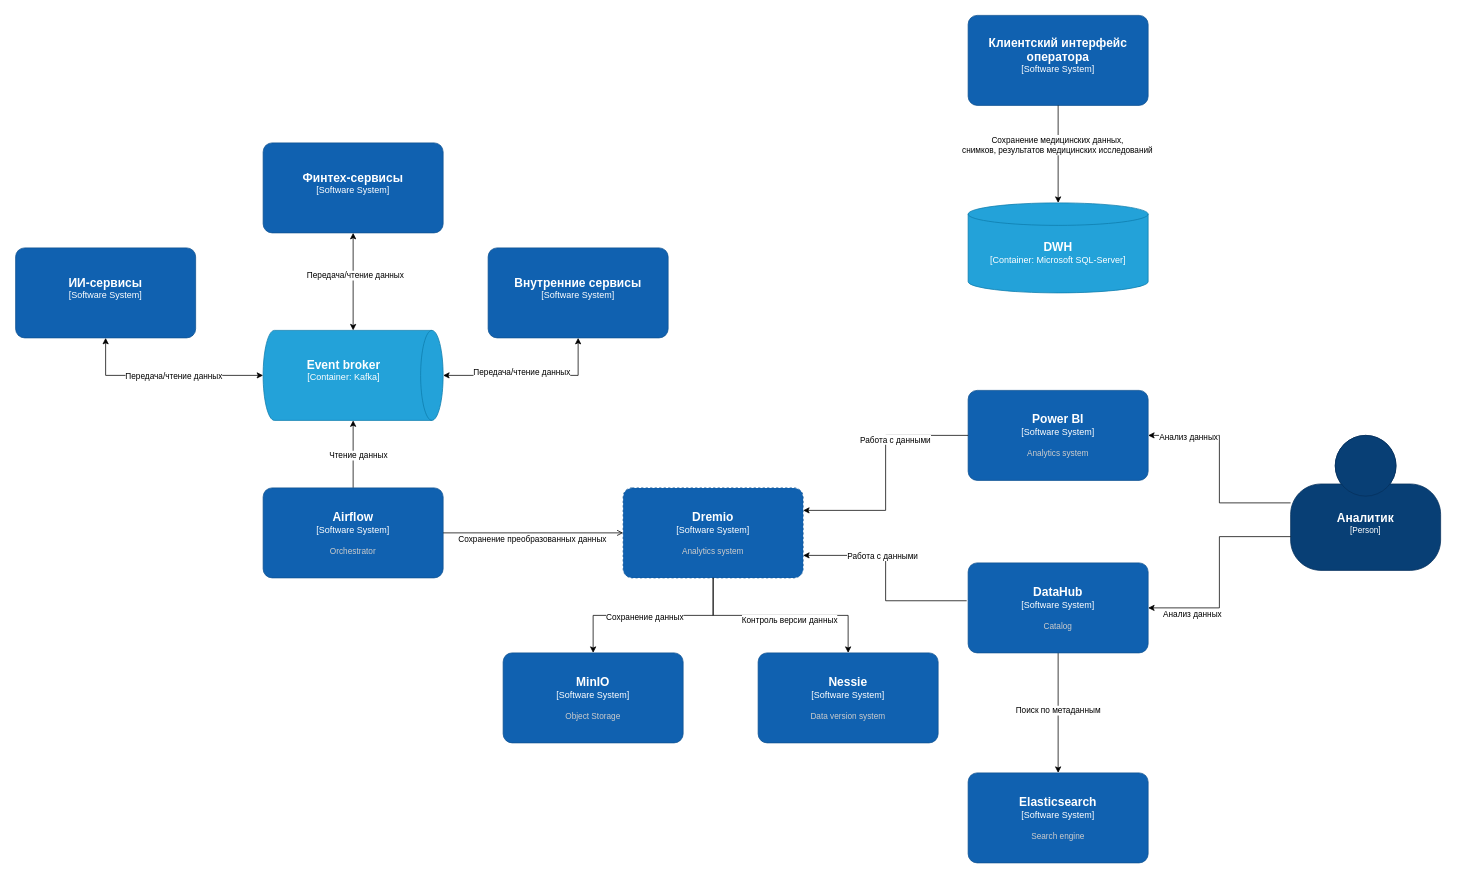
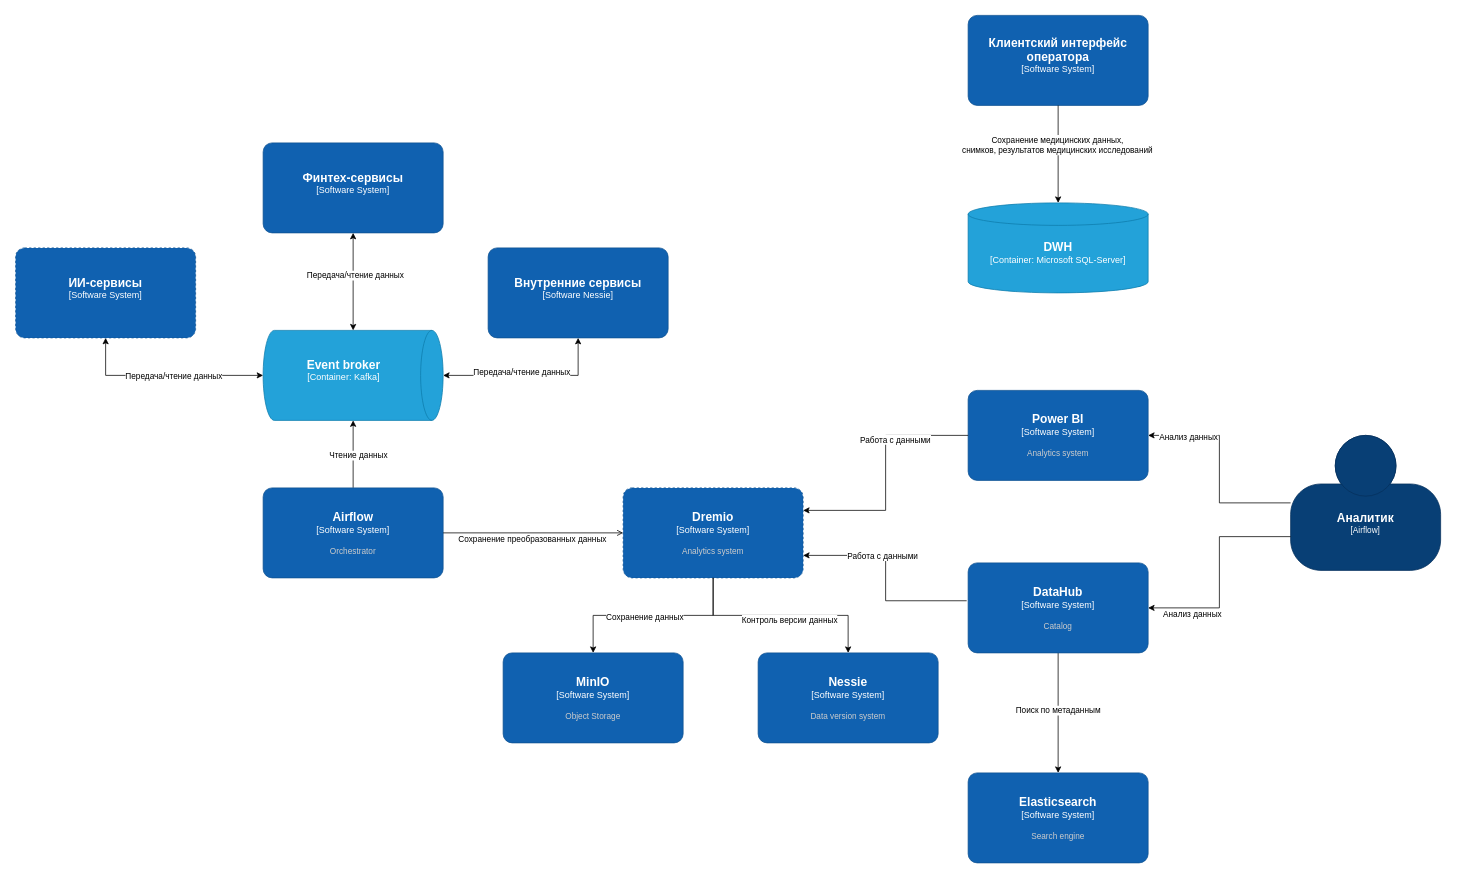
(105, 293) -> (105, 293)
(578, 293) -> (578, 293)
(1365, 528) -> (1365, 528)
